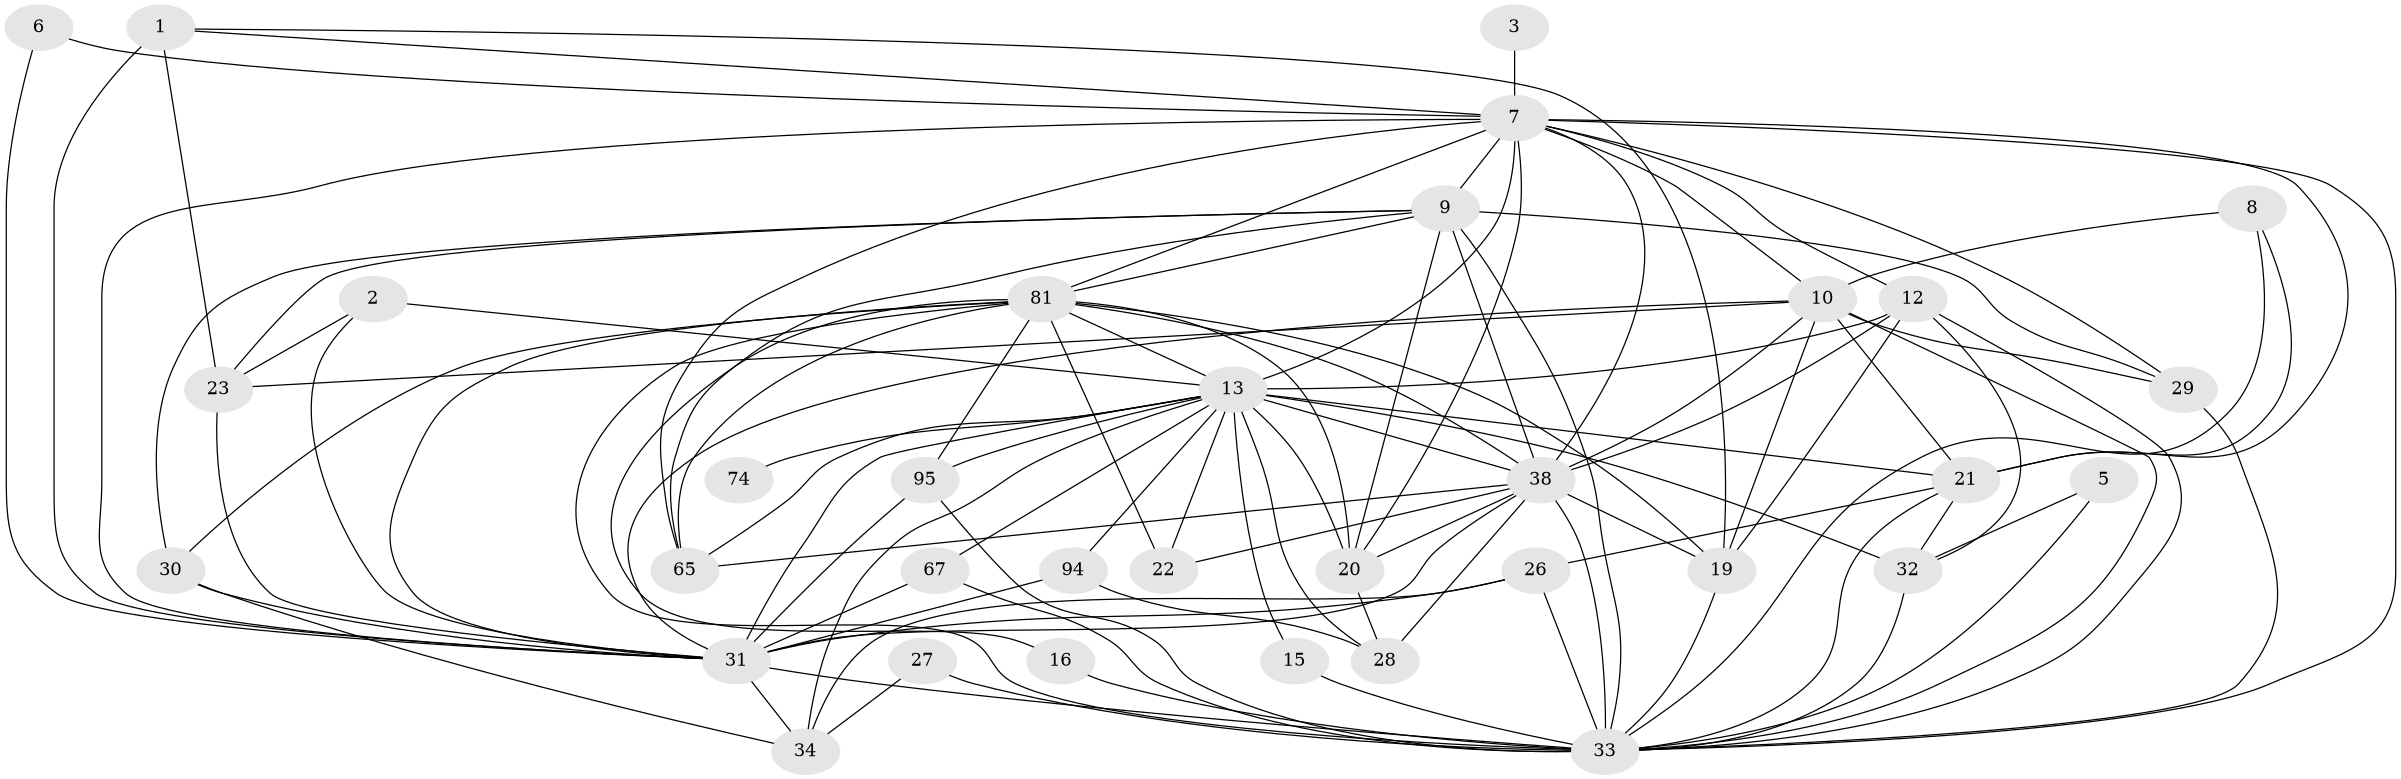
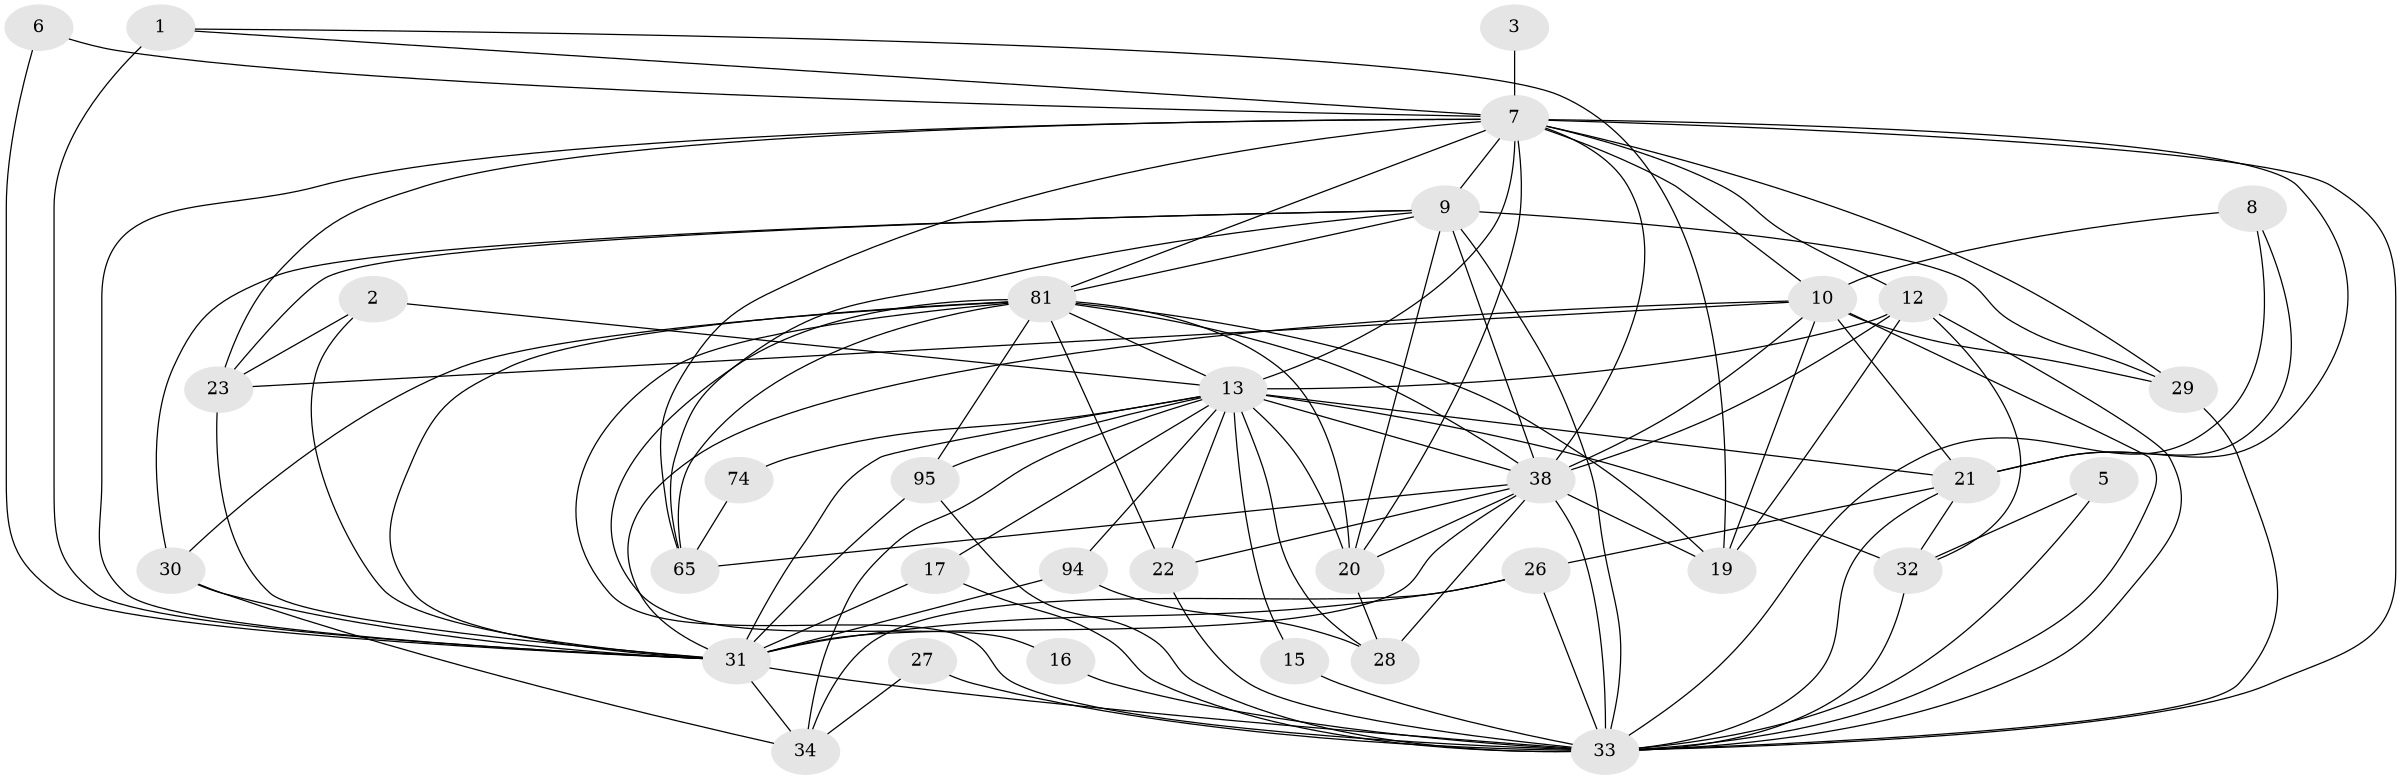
(191, 217) -> (576, 158)
(848, 454) -> (712, 525)
(935, 571) -> (935, 571)
(1680, 669) -> (1349, 715)
